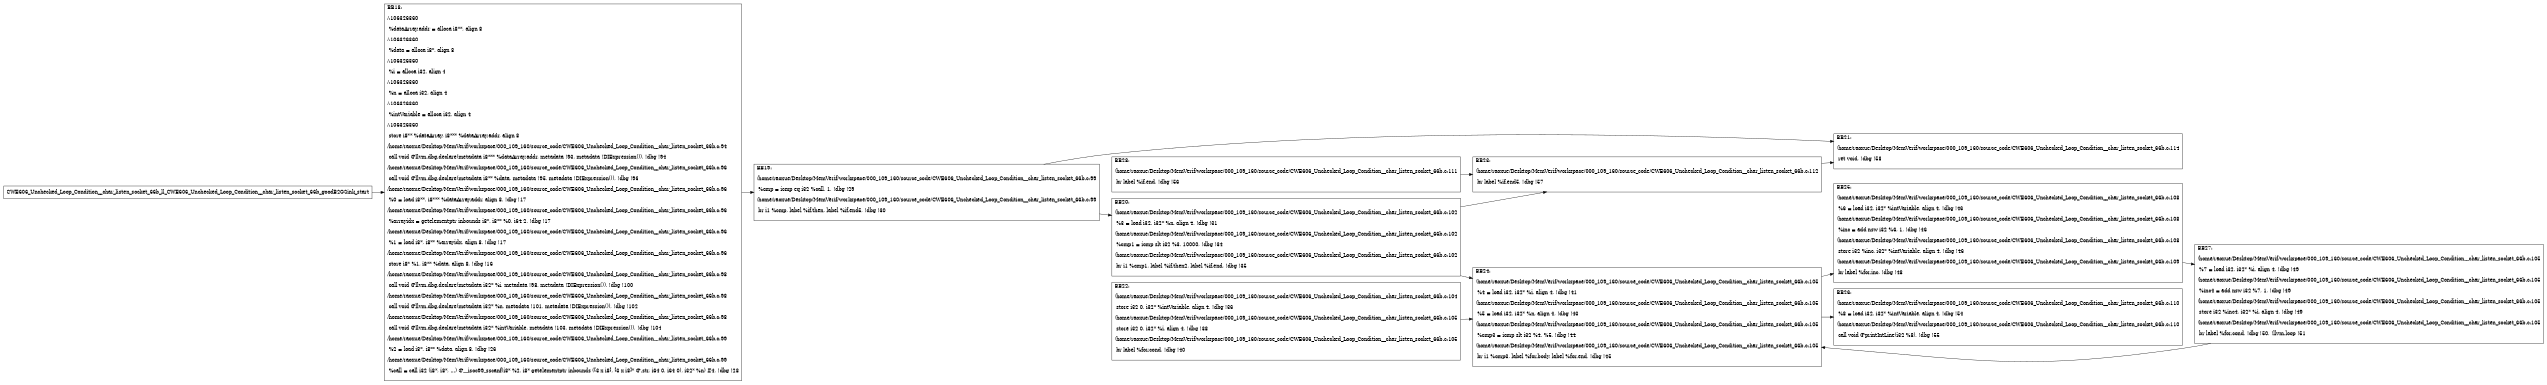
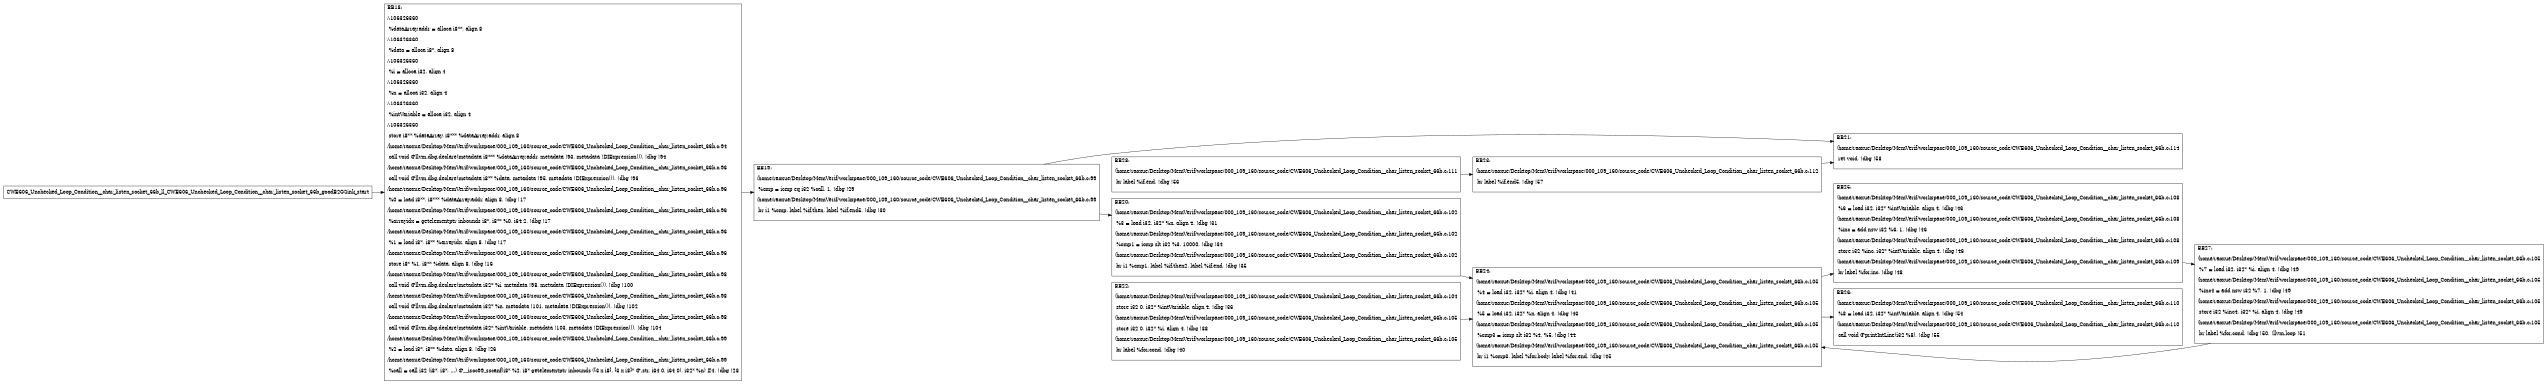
(1502, 200) -> none
